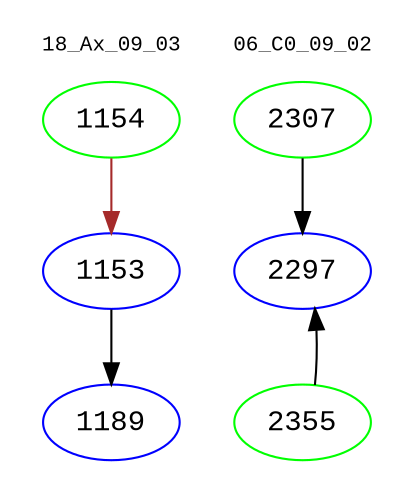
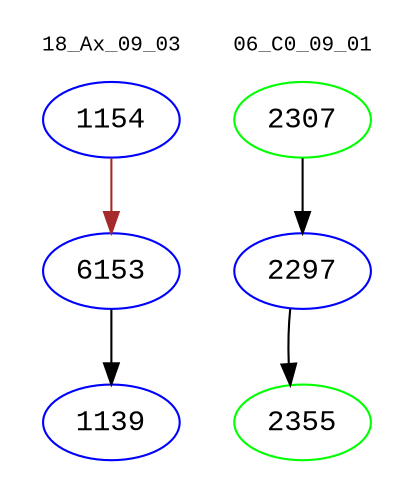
(304, 45) -> (304, 45)
(111, 120) -> (111, 120)
(111, 271) -> (111, 271)
(317, 358) -> (289, 336)
(111, 422) -> (111, 422)
